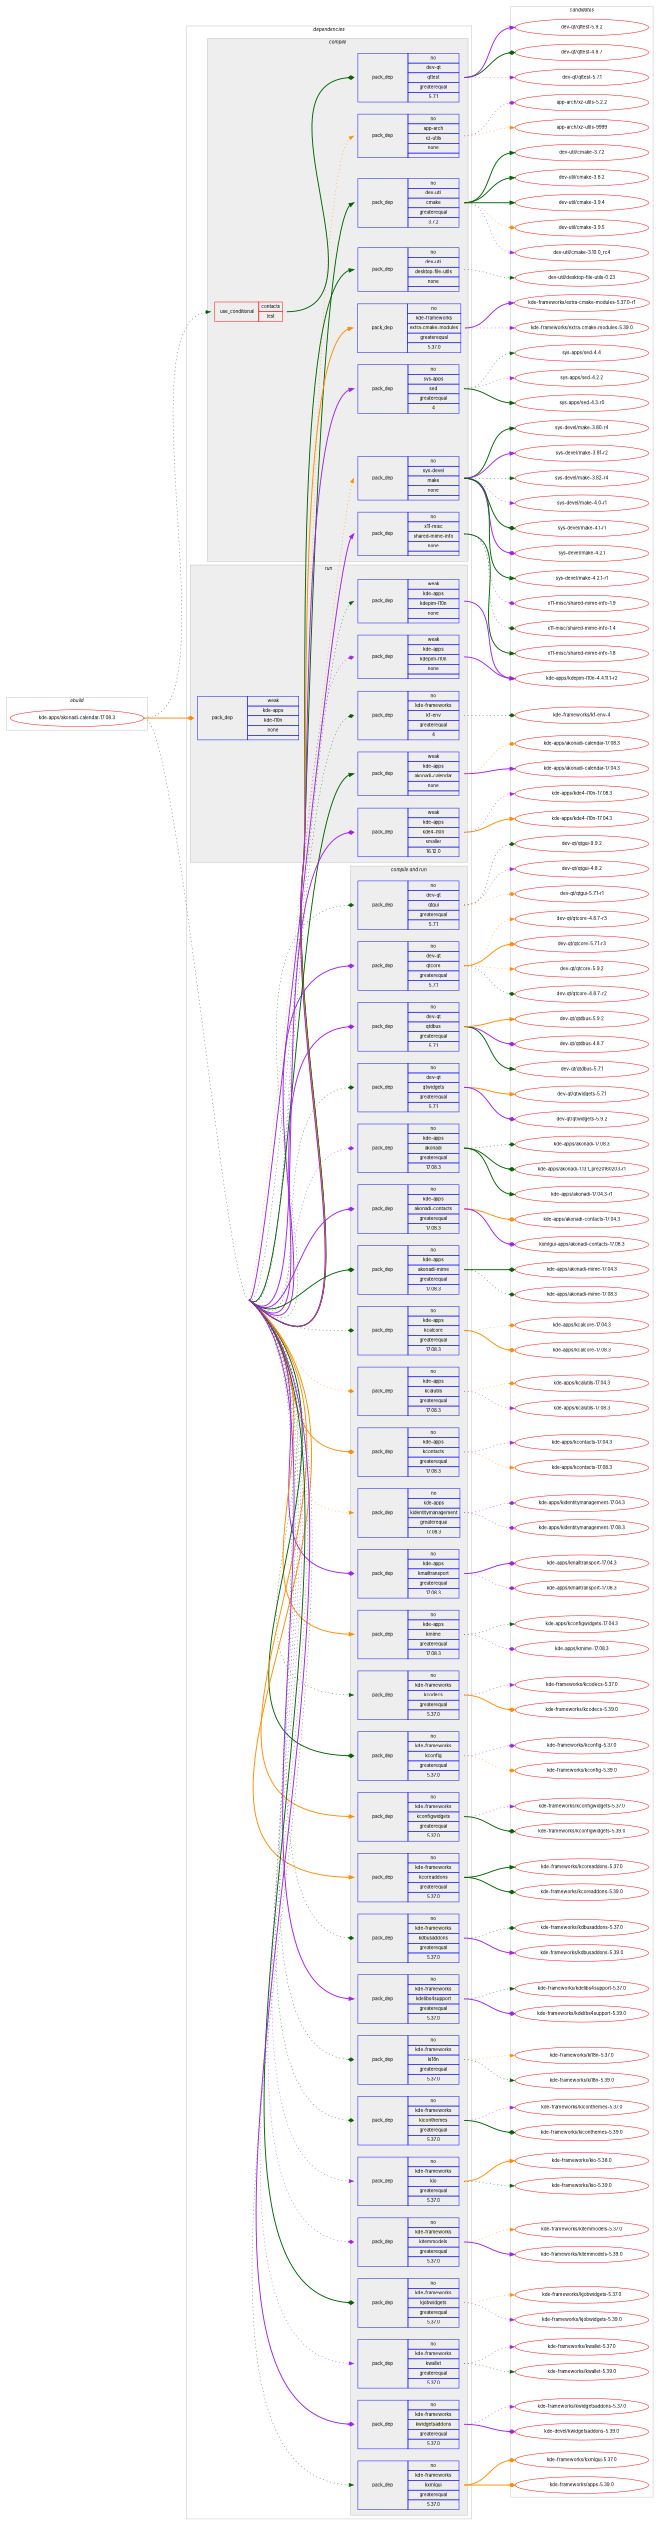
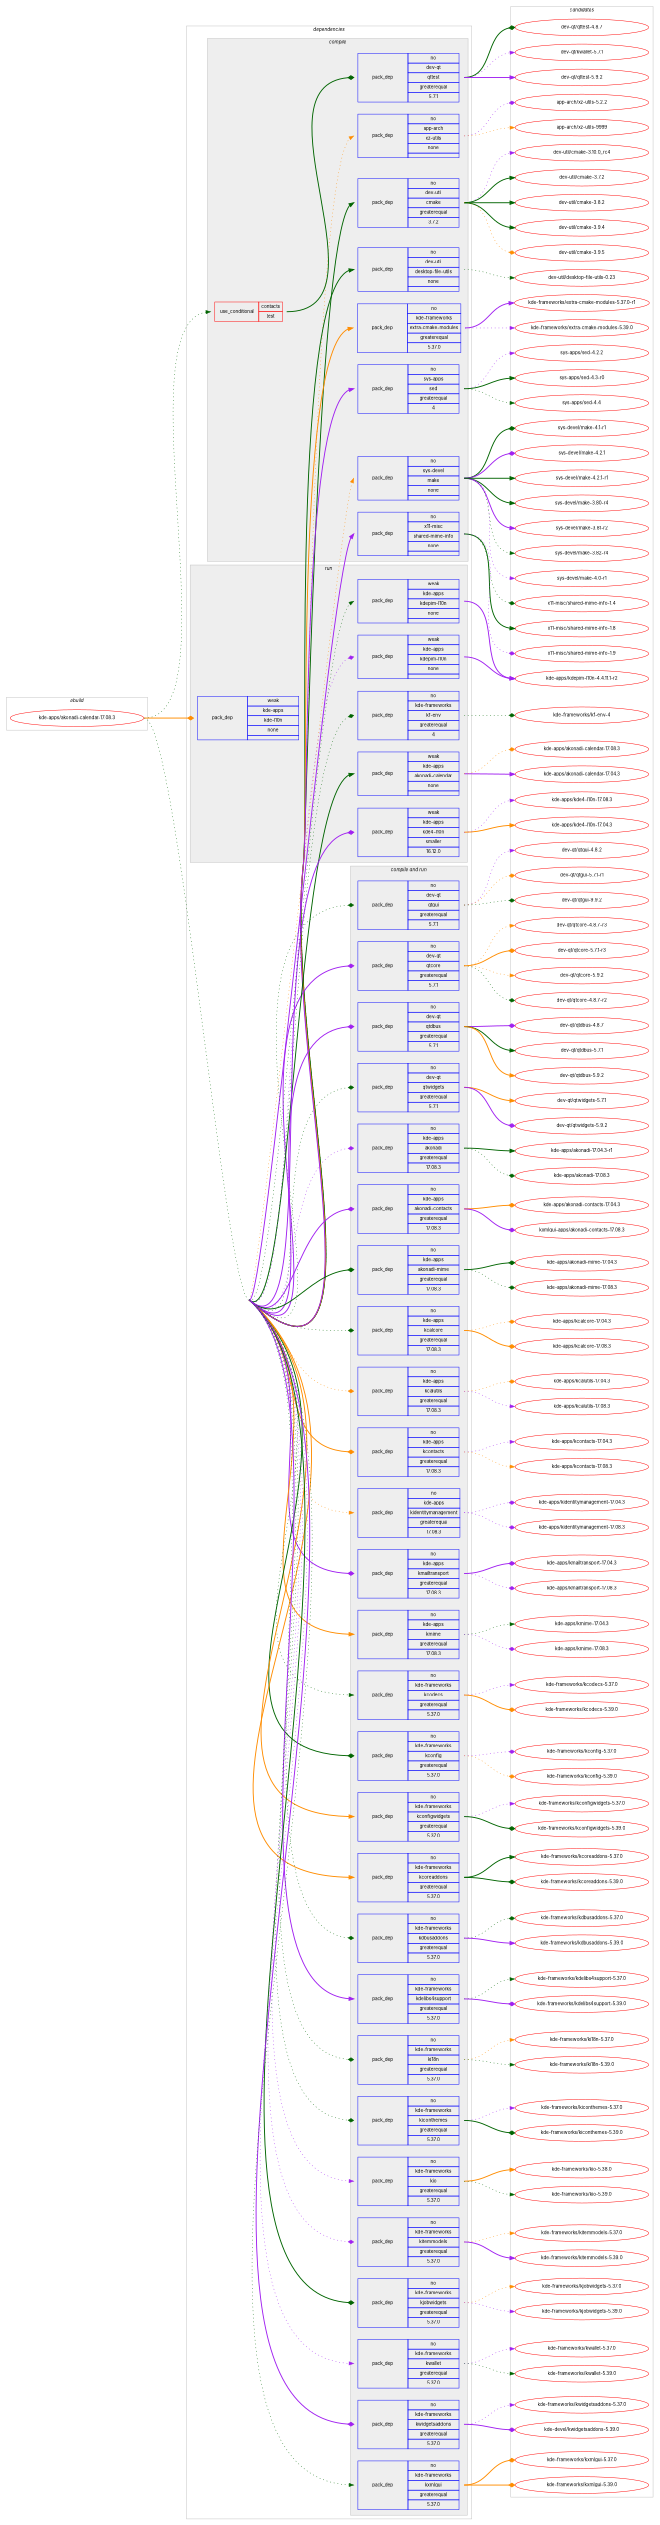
(582, 77) -> (582, 52)
(582, 1169) -> none
(582, 1624) -> (582, 1624)
(582, 2485) -> (582, 2485)
